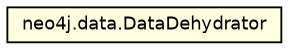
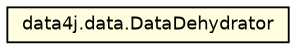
(144, 25) -> (148, 25)
